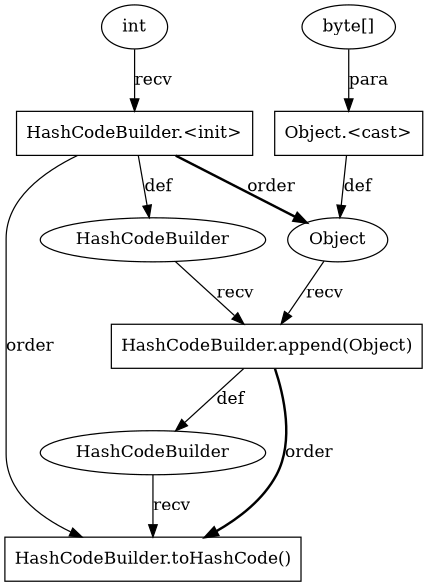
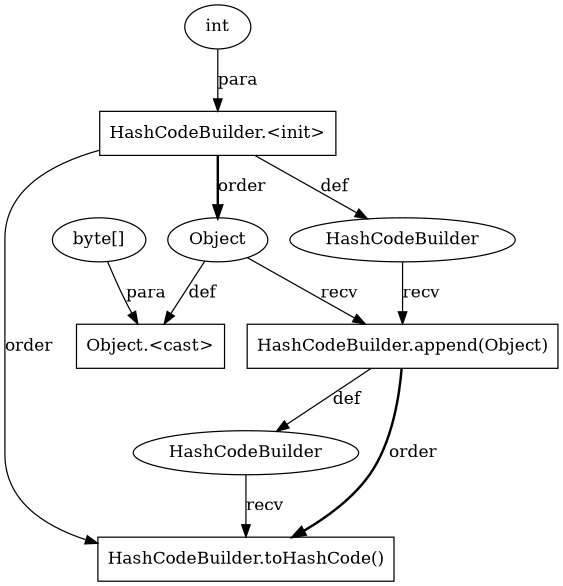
(154, 80) -> (238, 80)
(344, 180) -> (188, 287)
